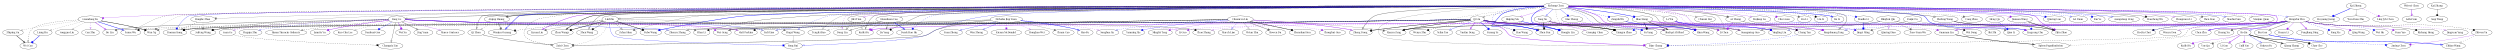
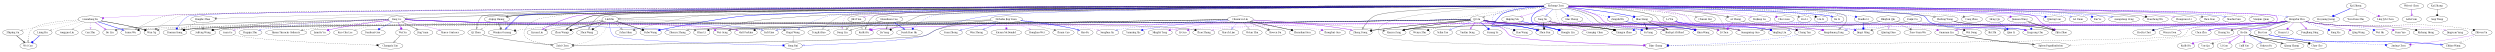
(393, 32) -> (398, 38)
